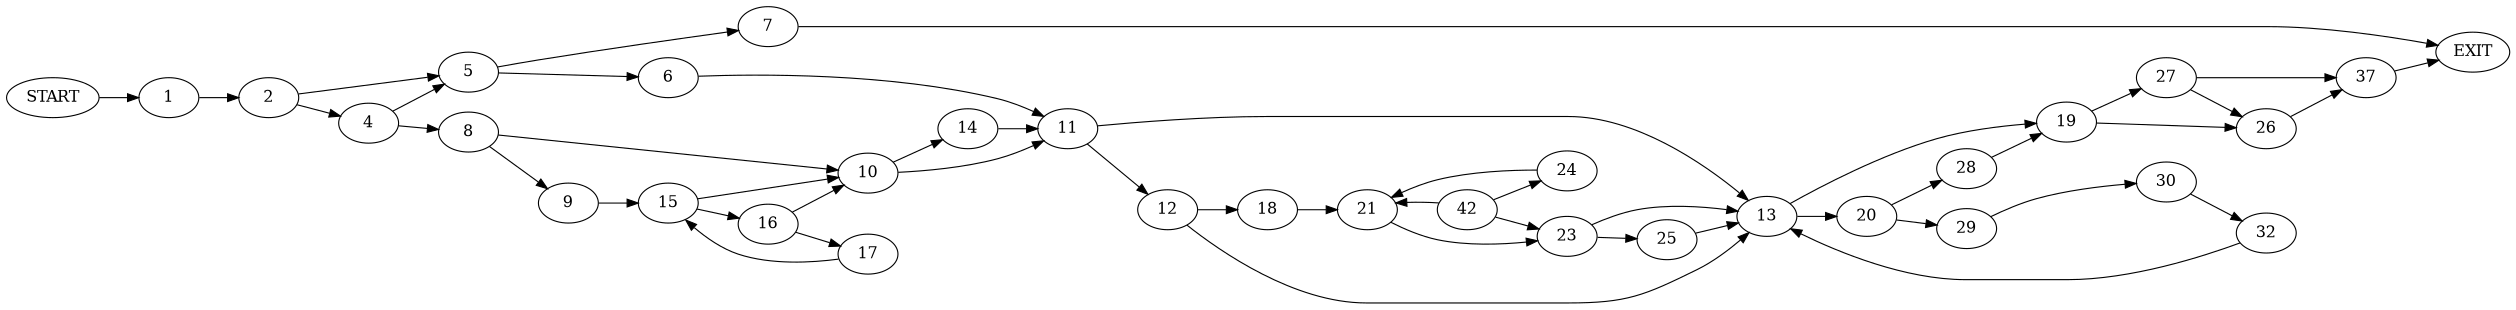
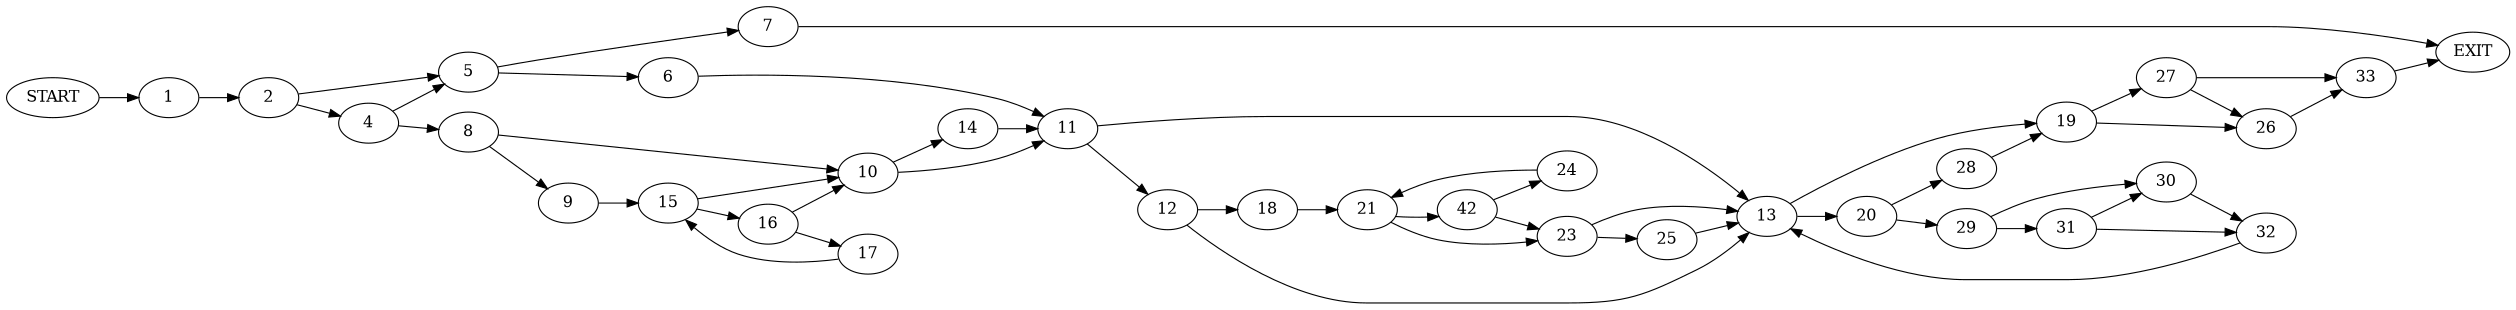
(2366, 78) -> (2366, 78)
(1423, 202) -> (1412, 217)
none -> (2067, 229)
